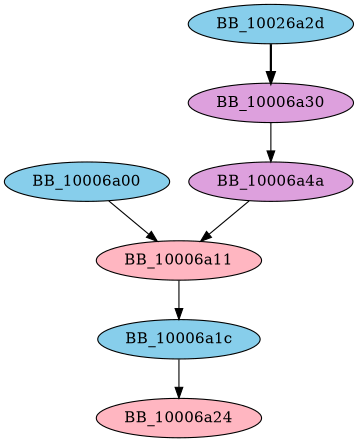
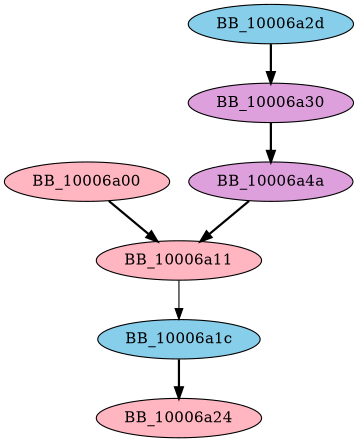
(271, 24) -> (271, 24)
(271, 137) -> (271, 137)
(87, 182) -> (87, 182)
(129, 218) -> (129, 218)
(229, 218) -> (229, 218)
(179, 373) -> (179, 373)
